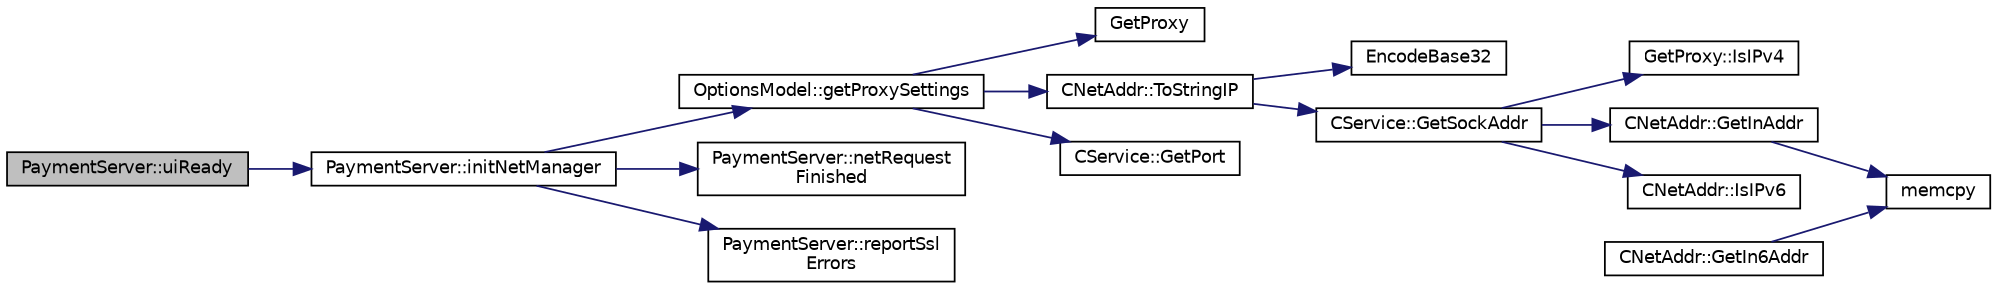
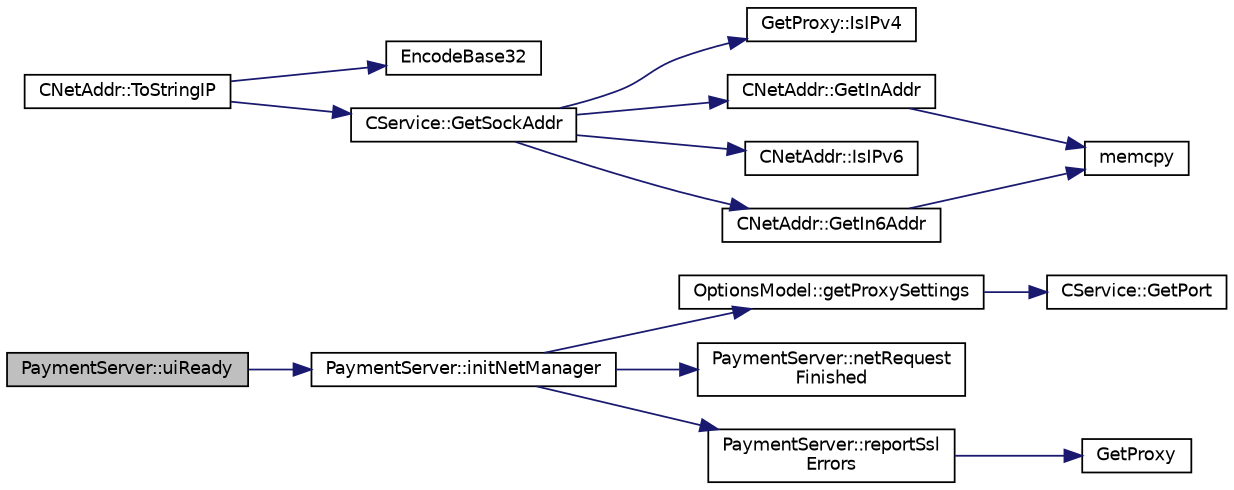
(995, 57) -> (1010, 456)
(1006, 92) -> none
none -> (622, 176)
